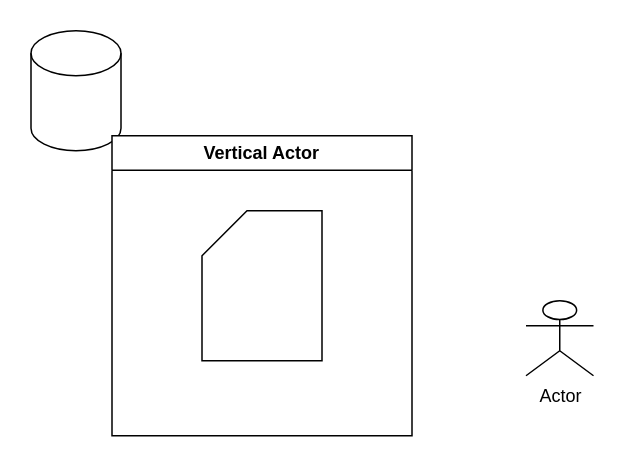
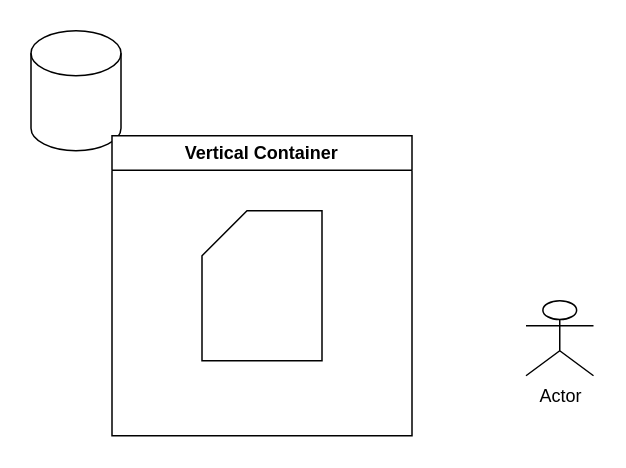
(262, 154) -> (262, 154)
